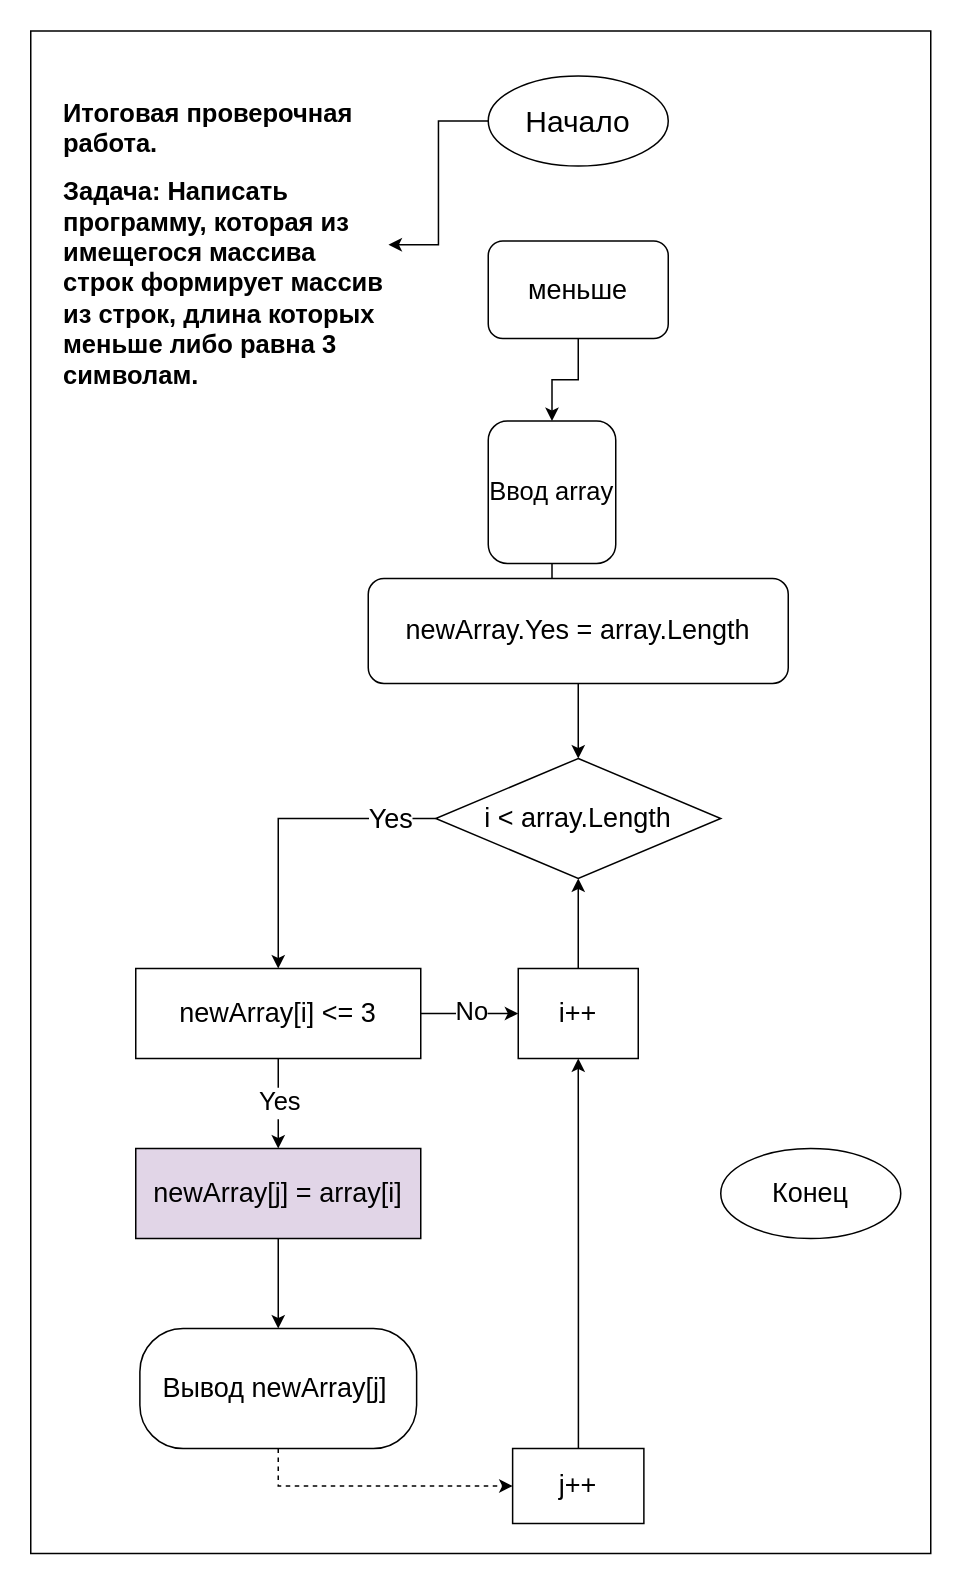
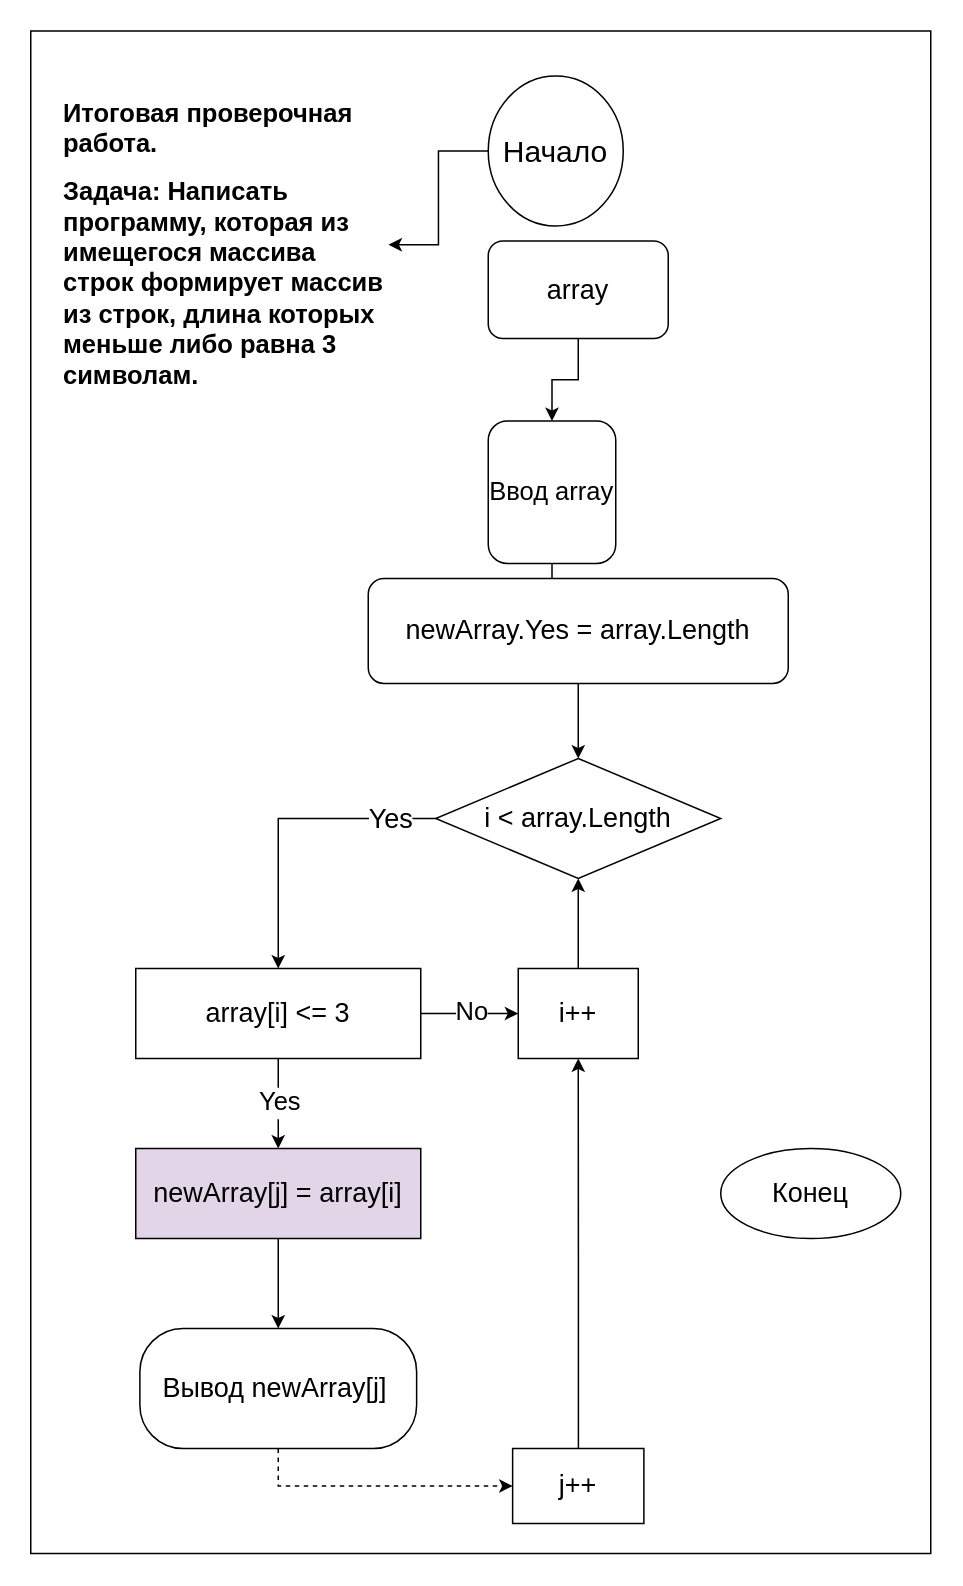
(578, 121) -> (556, 151)
(578, 290) -> (578, 290)
(278, 1013) -> (278, 1013)
